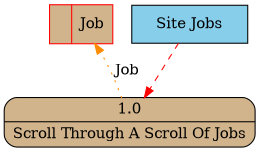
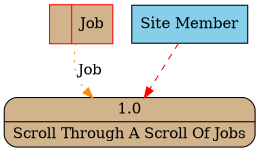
(190, 24) -> (190, 24)
(112, 75) -> (75, 68)
